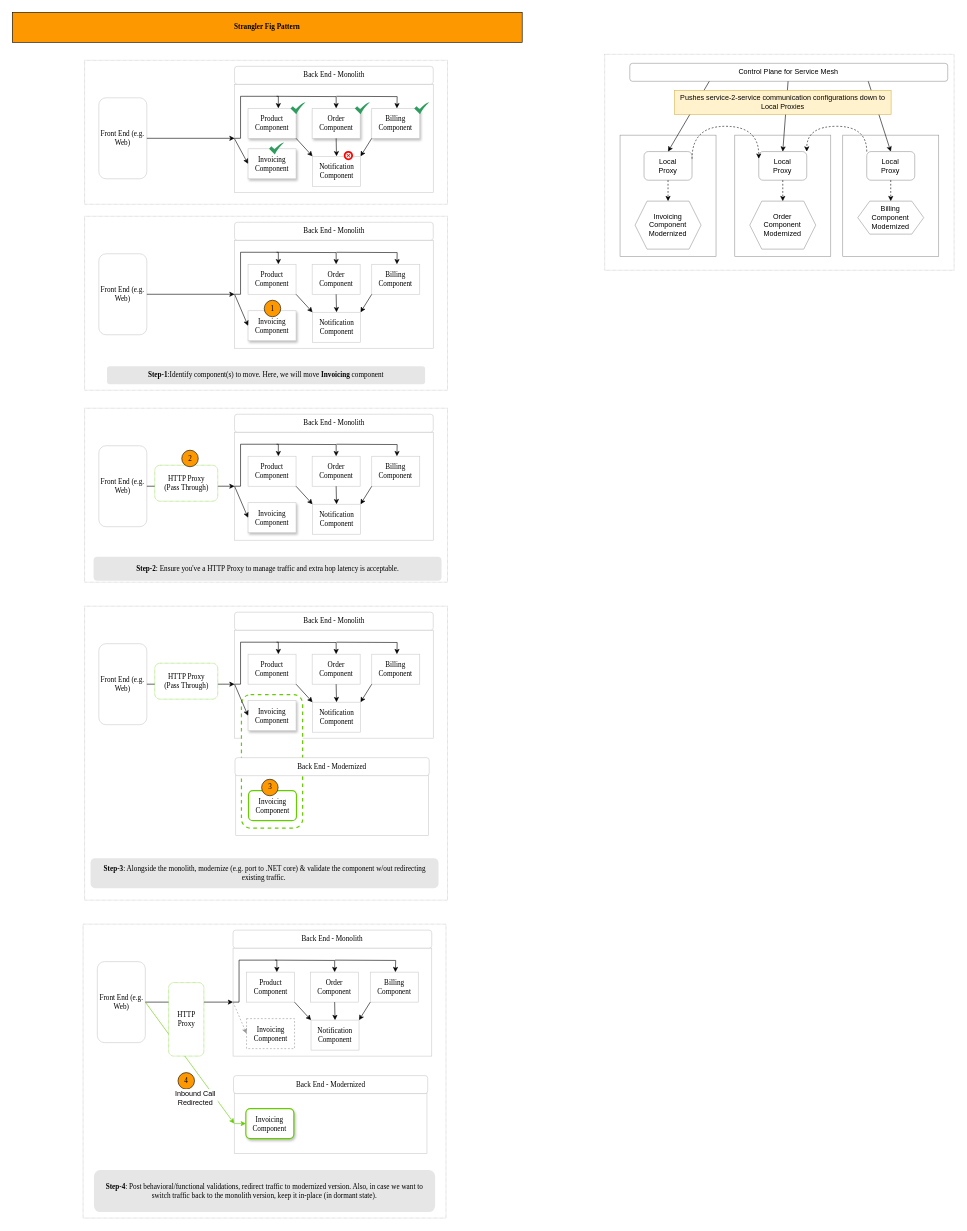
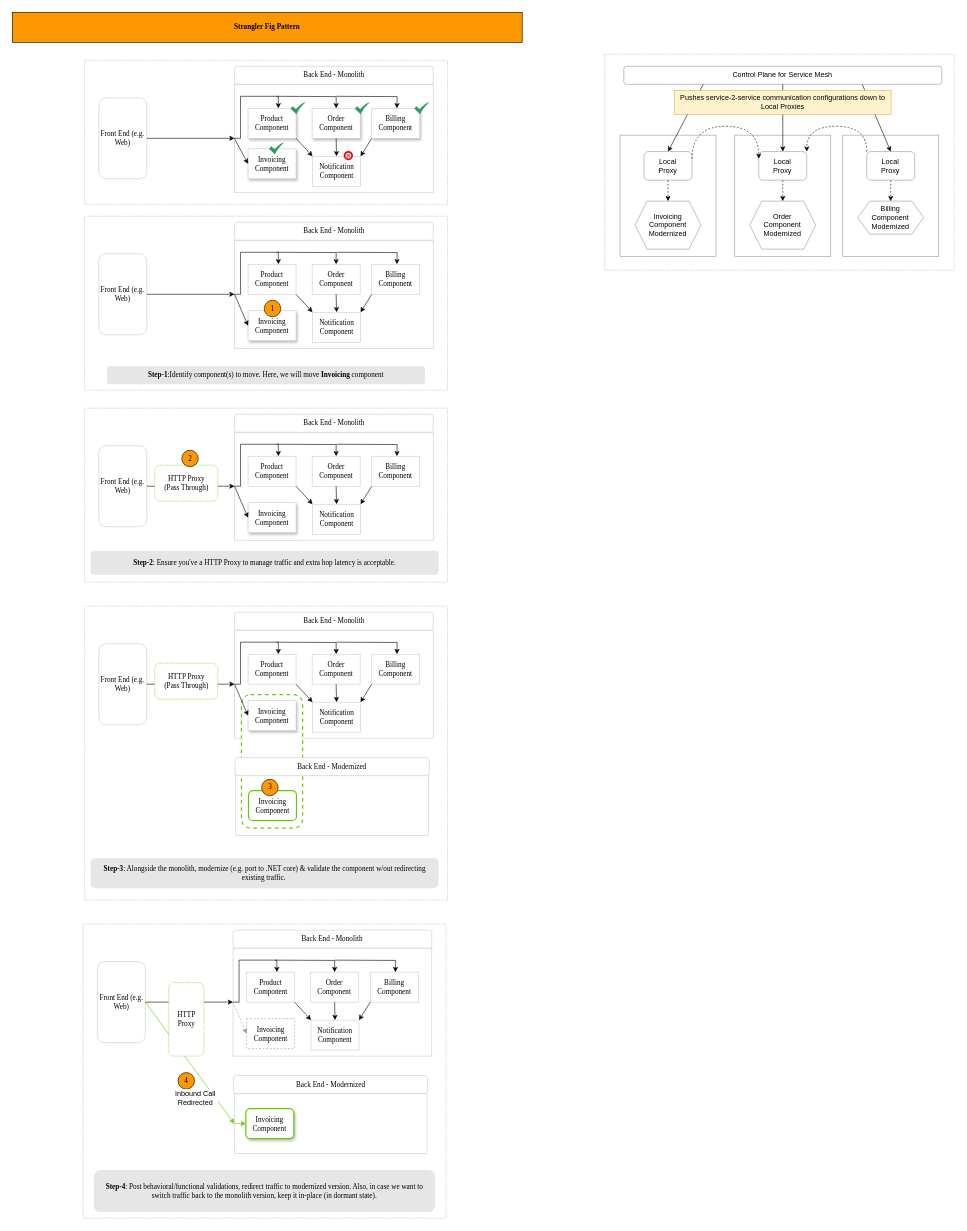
(789, 72) -> (783, 75)
(268, 569) -> (265, 563)
